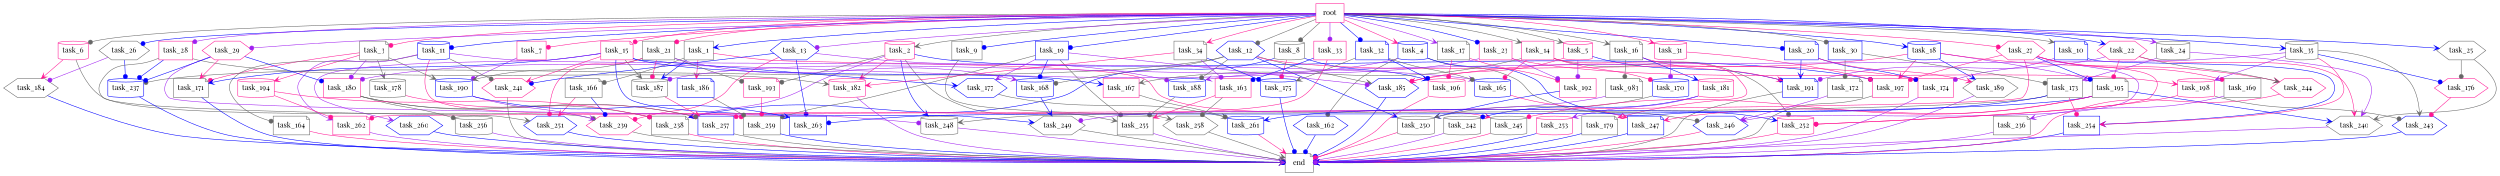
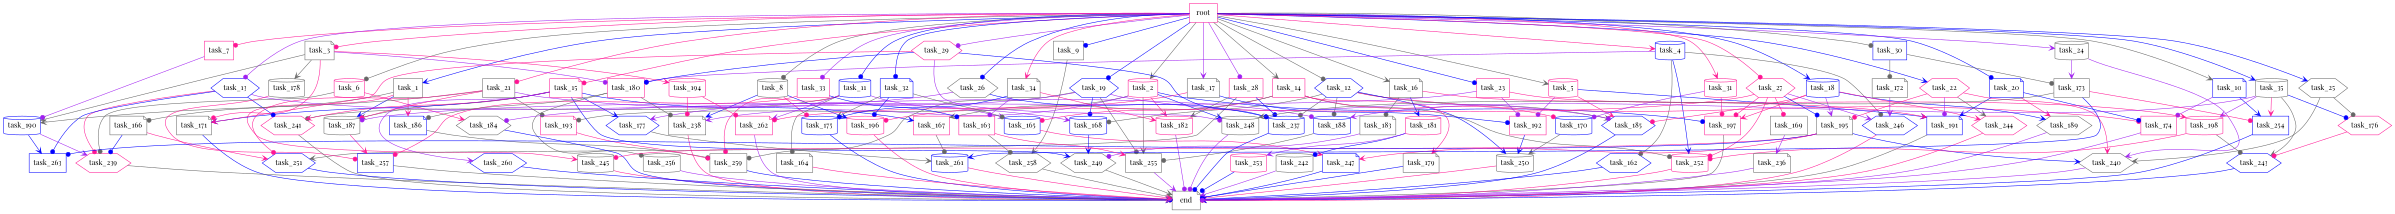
(1052, 51) -> (1094, 88)
(1685, 69) -> (1698, 98)
(1528, 72) -> (1427, 115)
(1624, 88) -> (1378, 126)
(527, 107) -> (519, 105)
